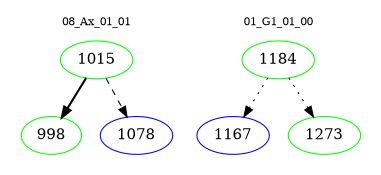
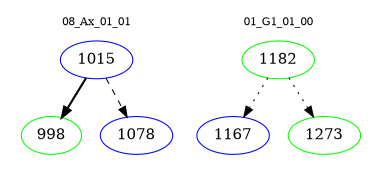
(97, 60) -> (97, 60)
(278, 60) -> (278, 60)
